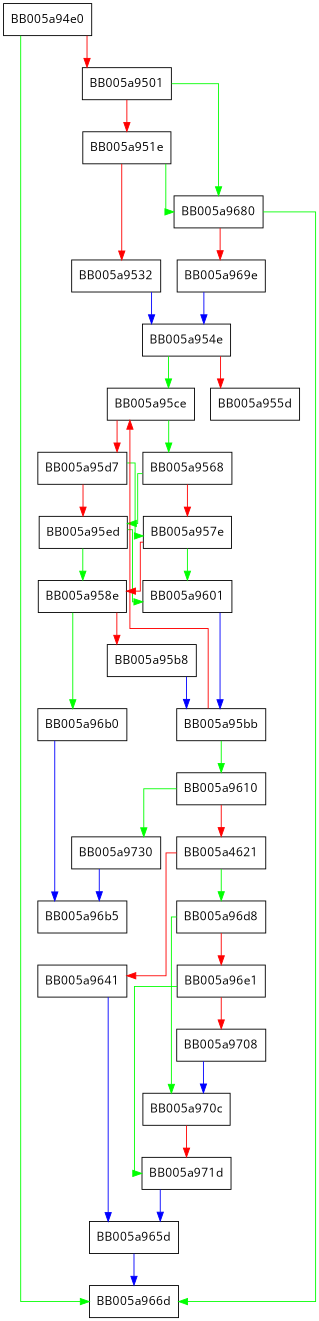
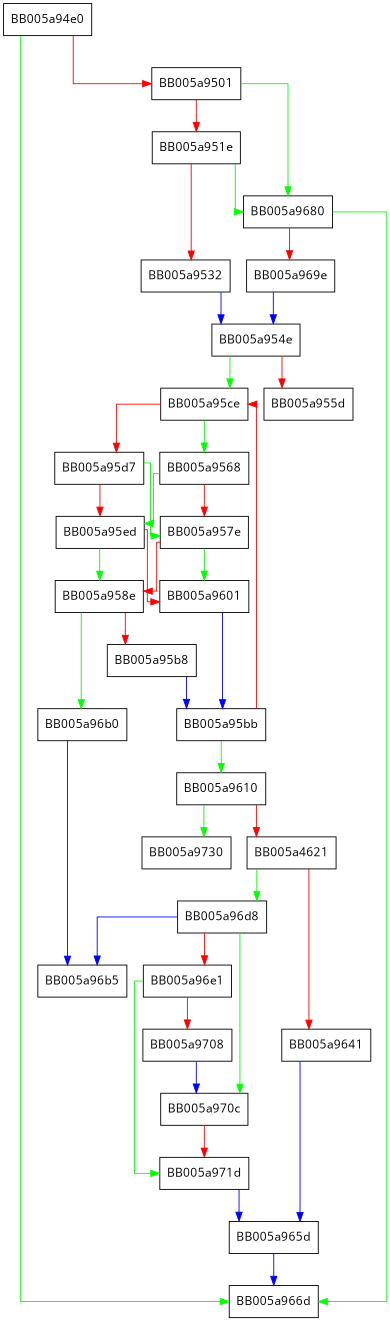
(133, 564) -> (147, 566)
(99, 880) -> (118, 917)
